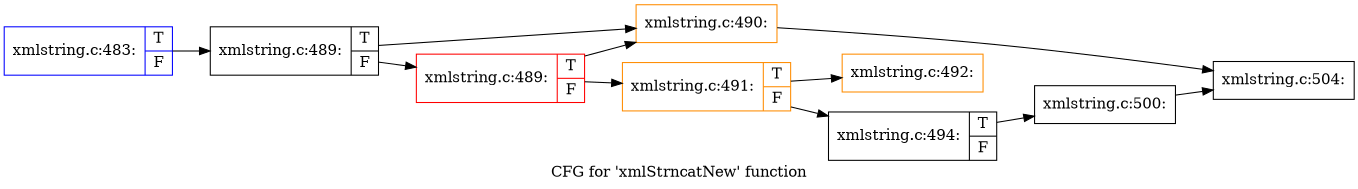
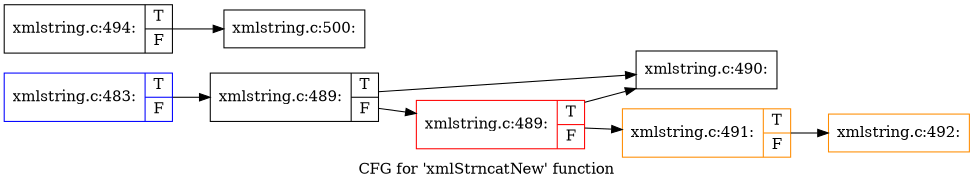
(707, 24) -> (707, 70)
(1284, 80) -> none
(804, 110) -> none
